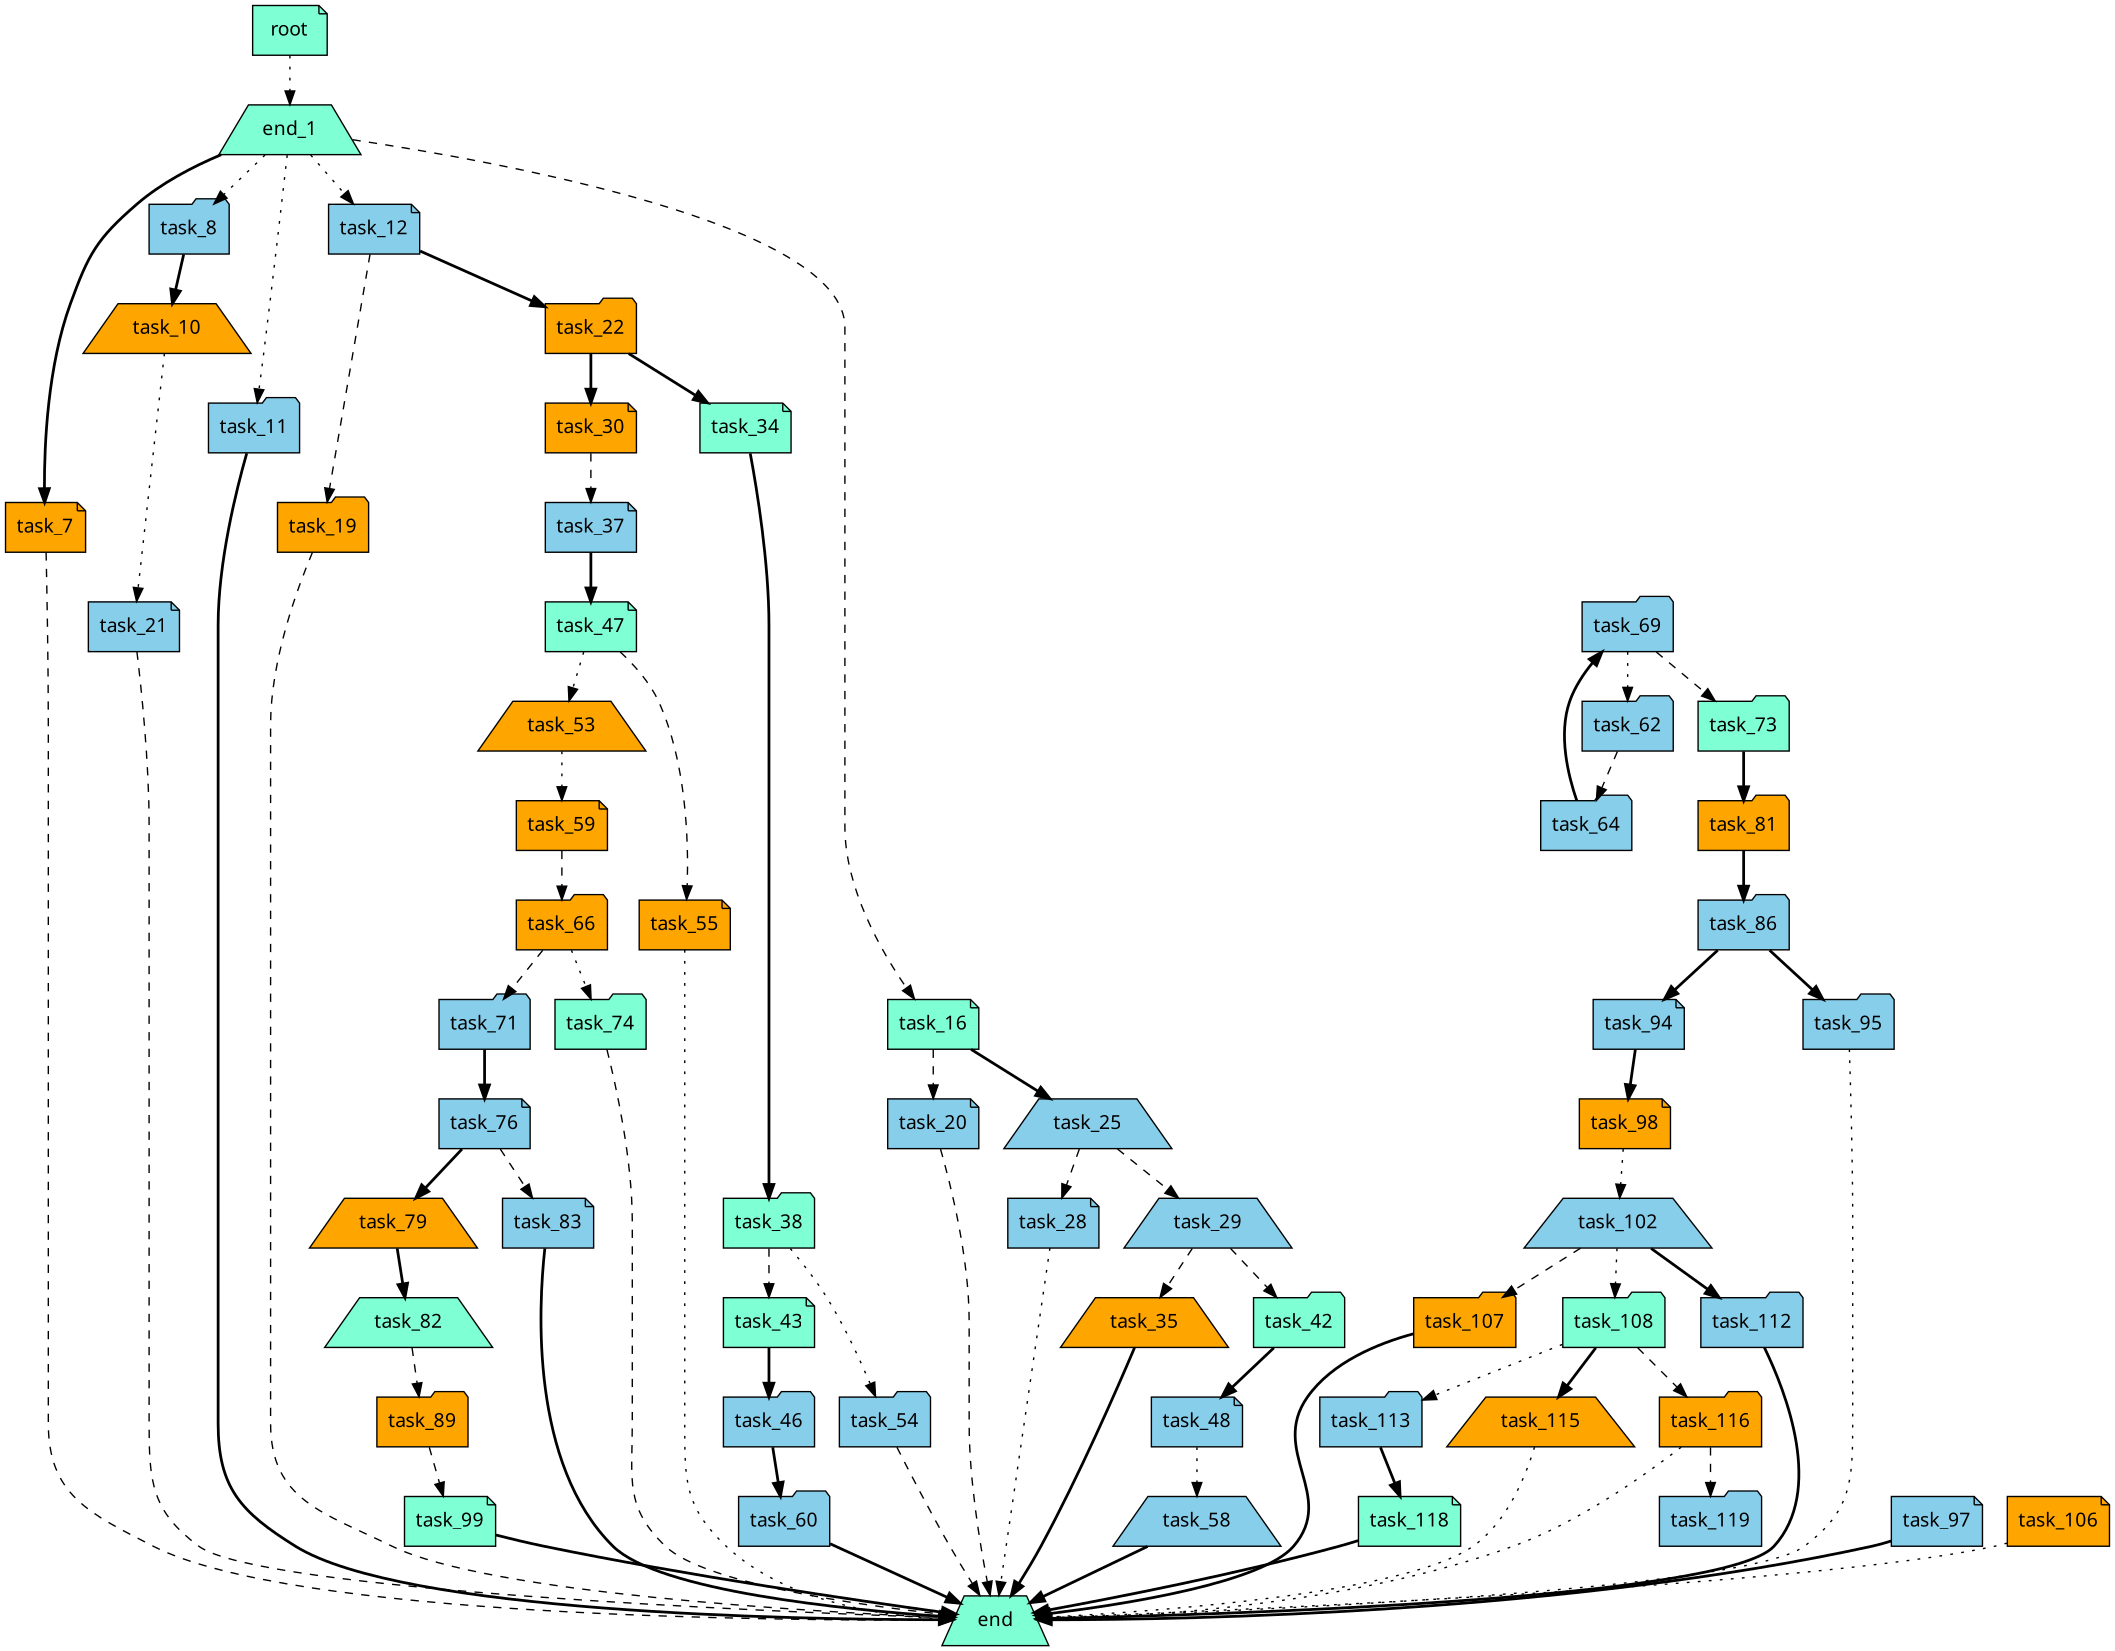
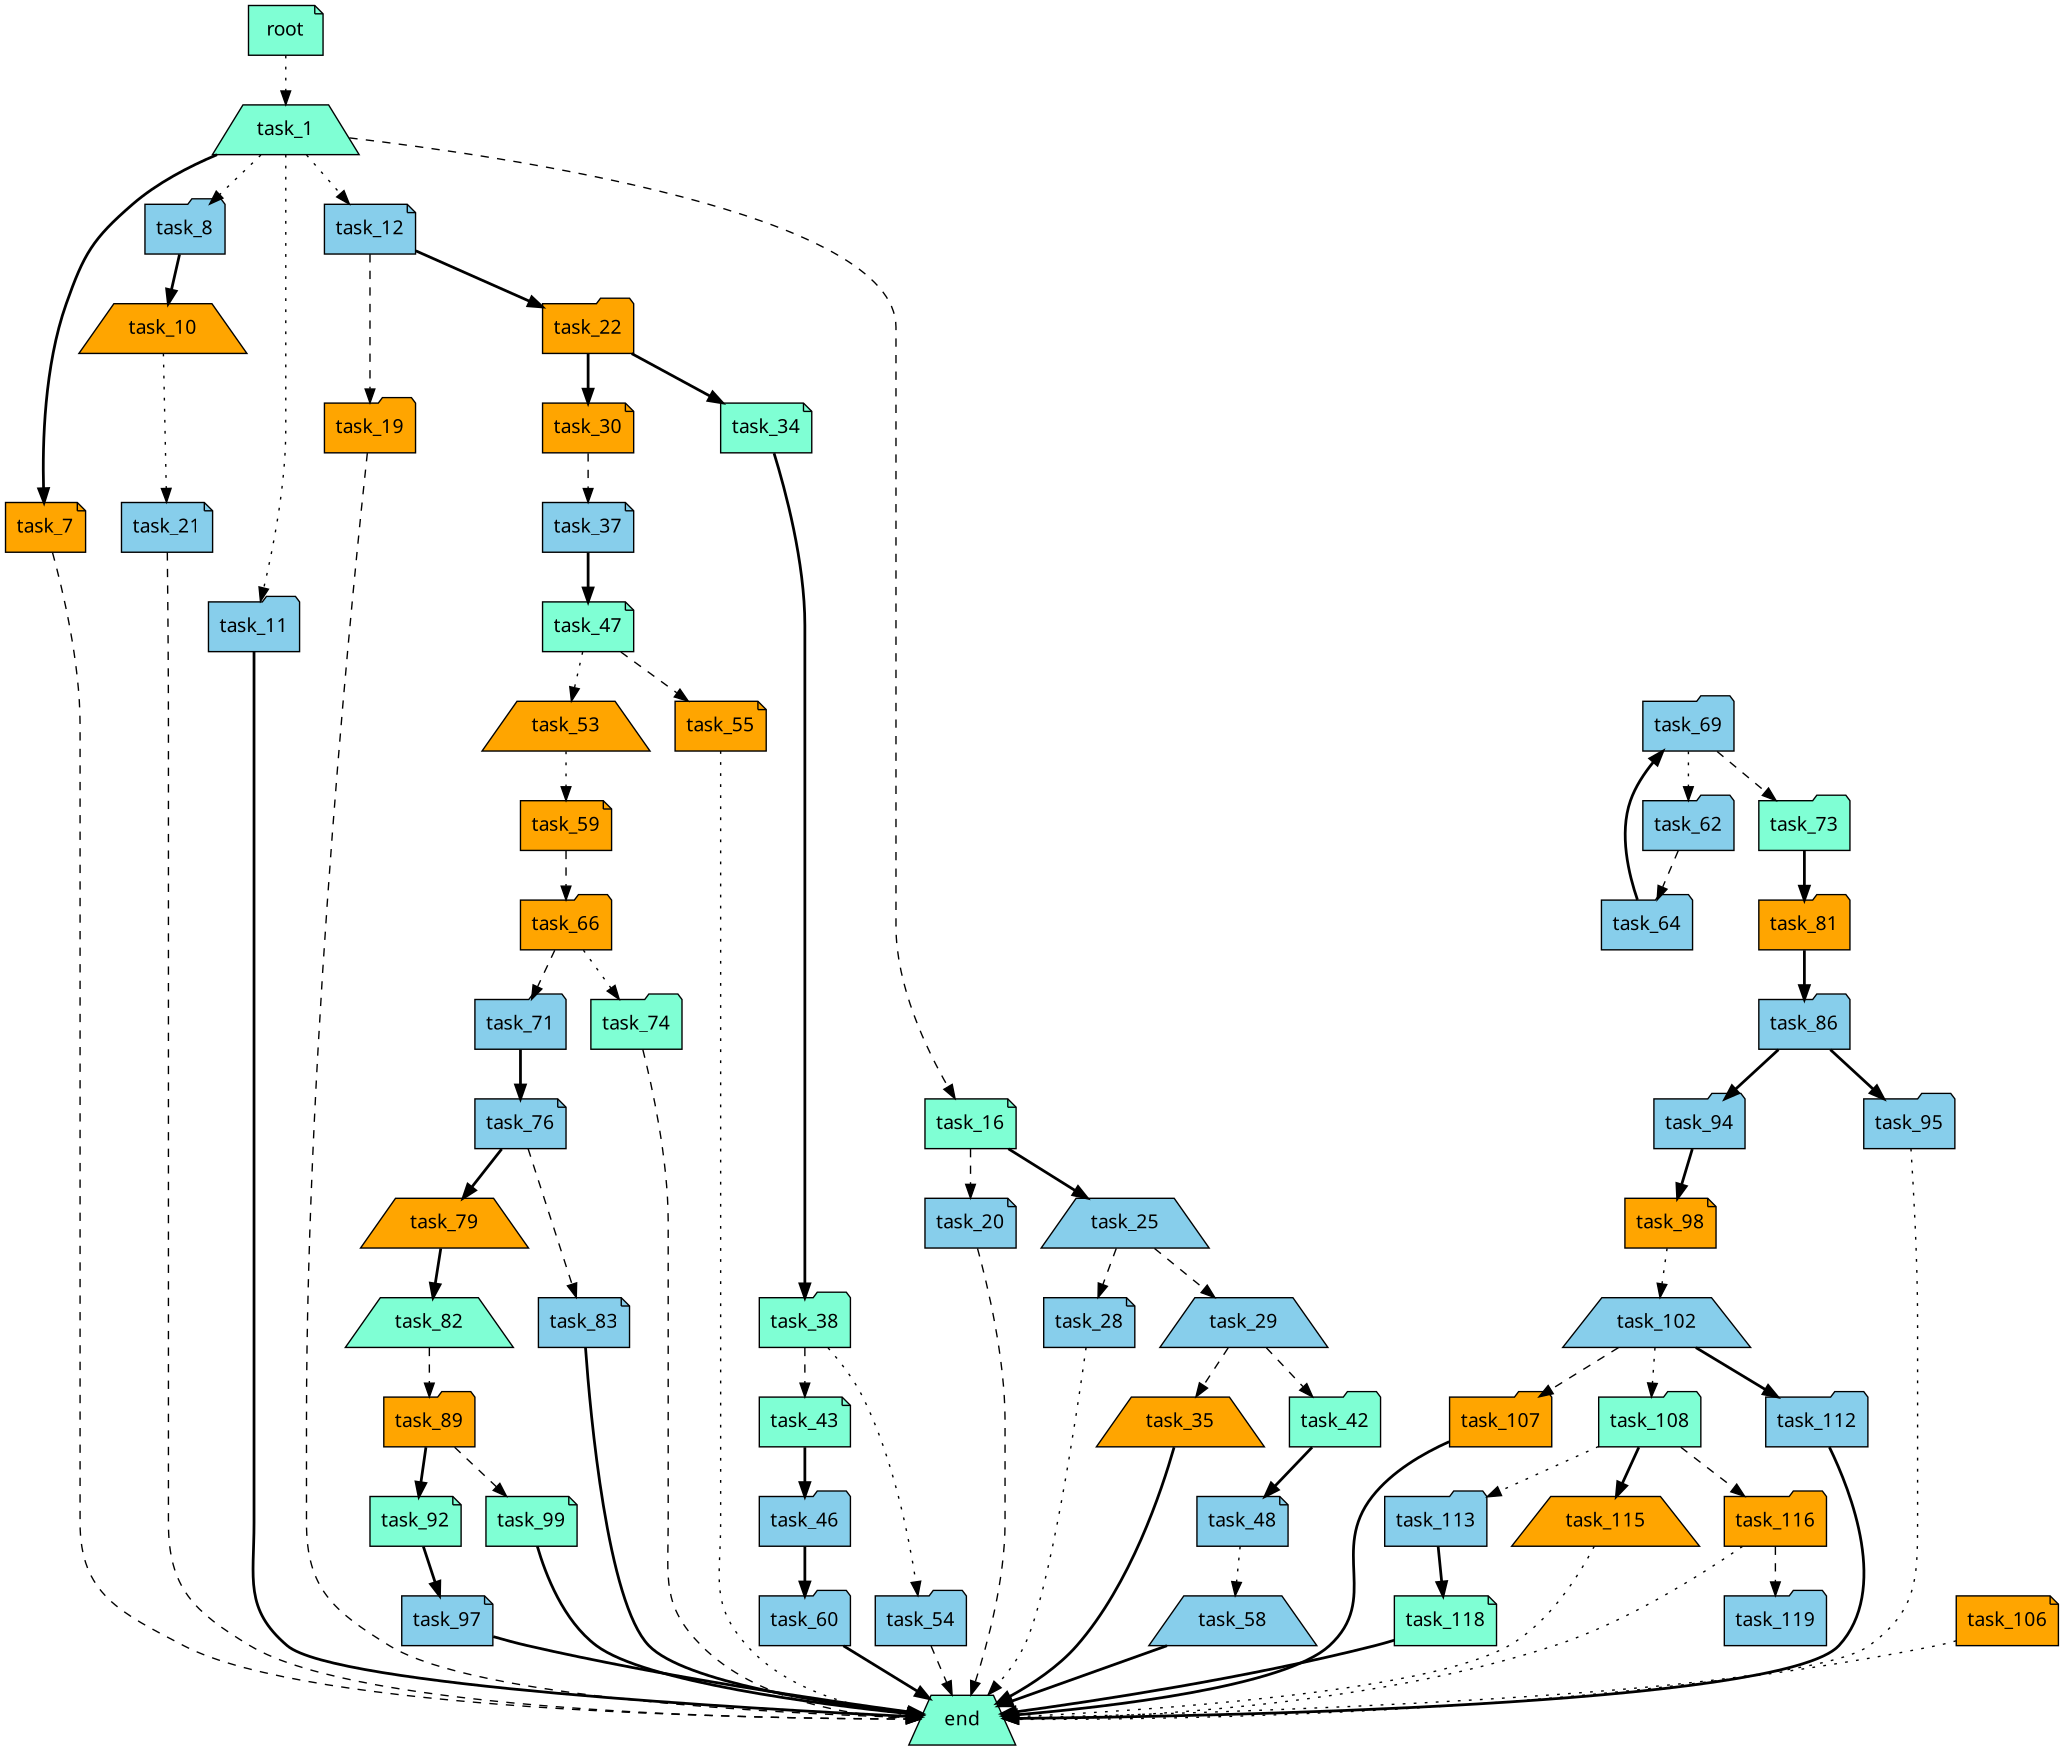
(290, 130) -> (286, 130)
(1639, 1024) -> (1699, 1124)
none -> (416, 1521)
